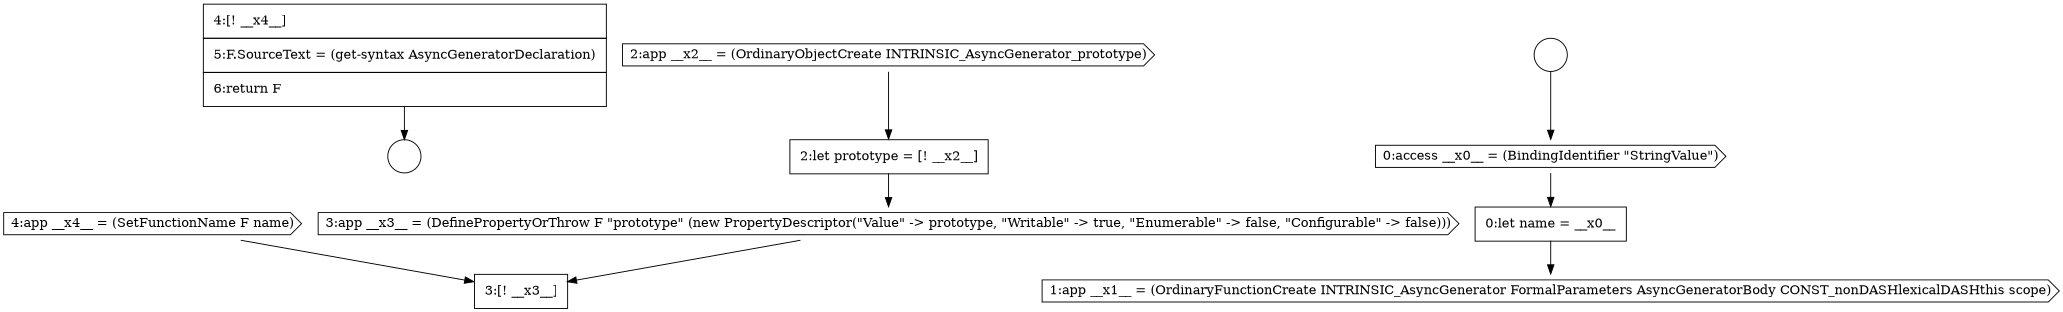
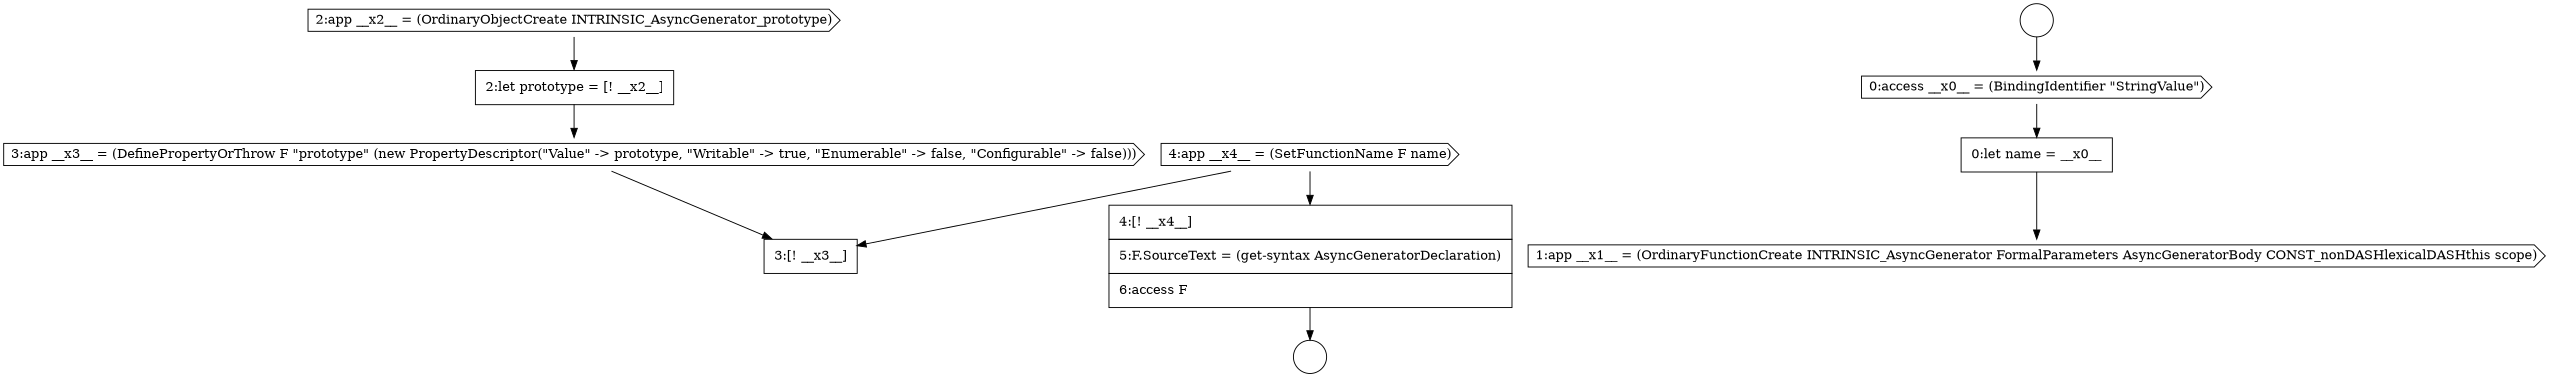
(248, 89) -> (1154, 290)
none -> (1310, 183)
